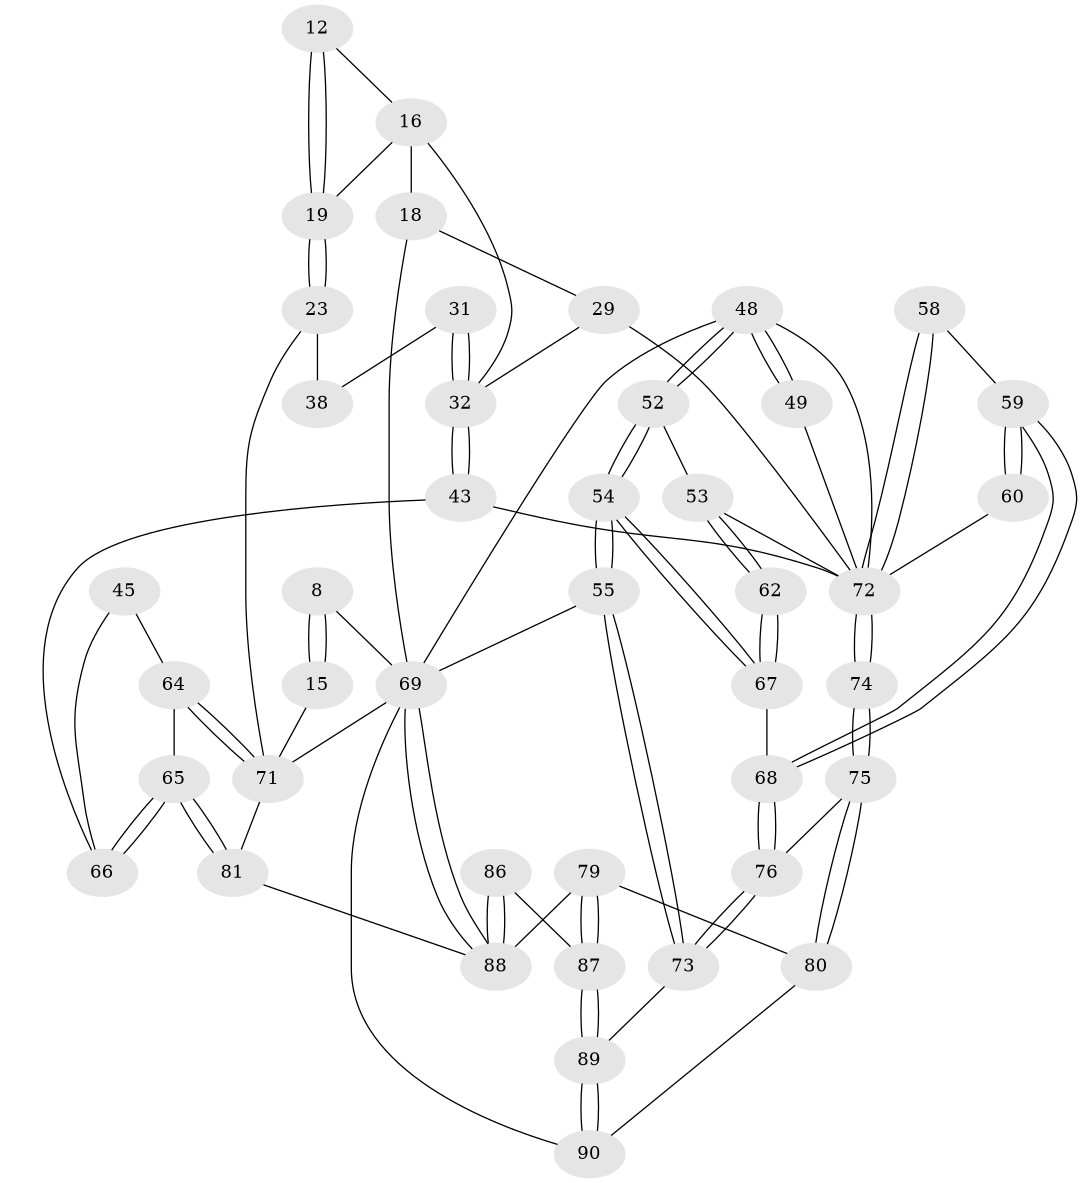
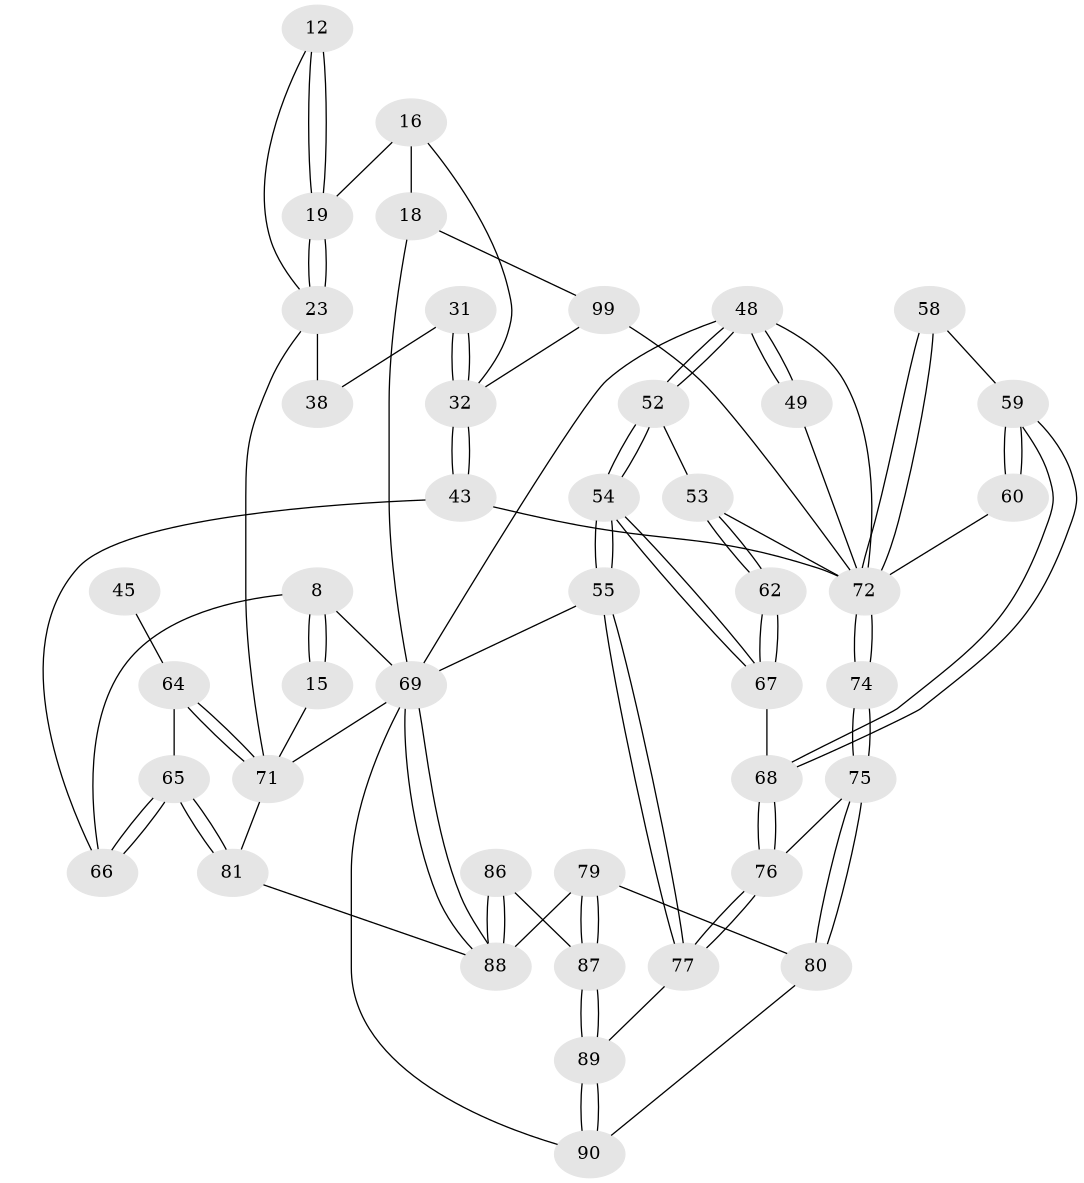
(364, 75) -> (266, 171)
(604, 310) -> (604, 310)
(75, 728) -> (122, 671)
(684, 967) -> (684, 967)
